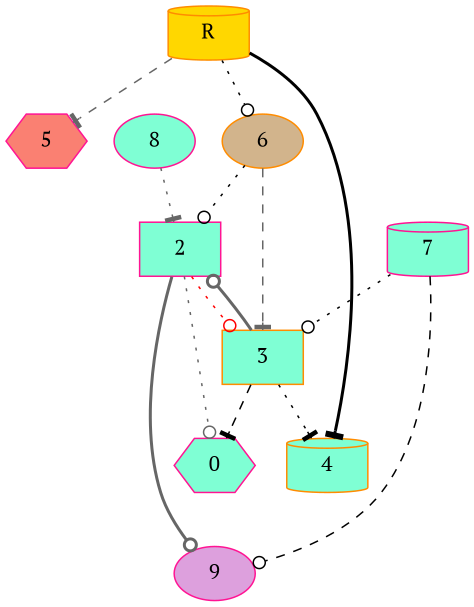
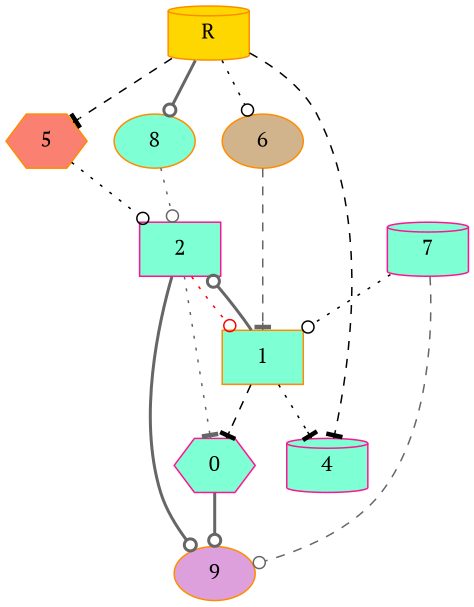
none -> (184, 82)
(126, 88) -> (126, 88)
(47, 141) -> (47, 141)
(155, 141) -> (155, 141)
(226, 189) -> (105, 188)
(166, 191) -> (166, 191)
(348, 225) -> (348, 225)
(196, 351) -> (196, 351)
(263, 357) -> (263, 357)
(403, 454) -> (403, 454)
(327, 465) -> (327, 465)
none -> (215, 514)
(215, 574) -> (215, 574)
